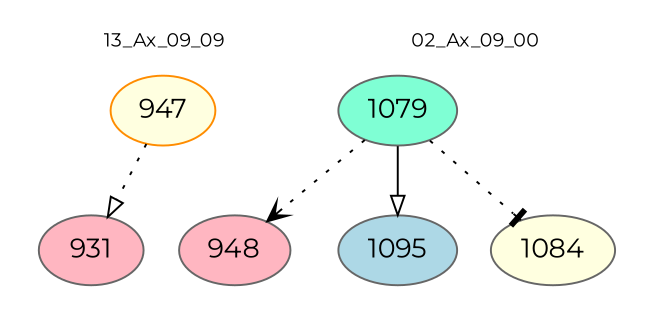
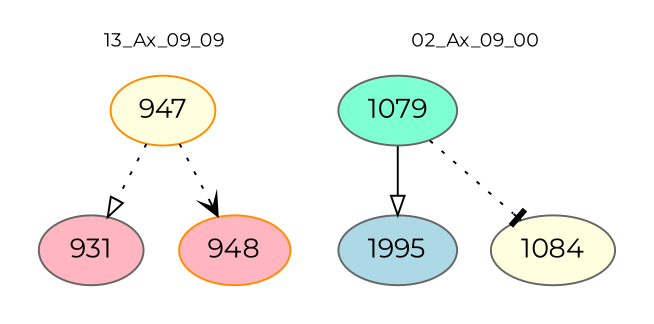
(334, 166) -> (194, 171)
(235, 250) -> (235, 250)
(398, 250) -> (398, 250)
